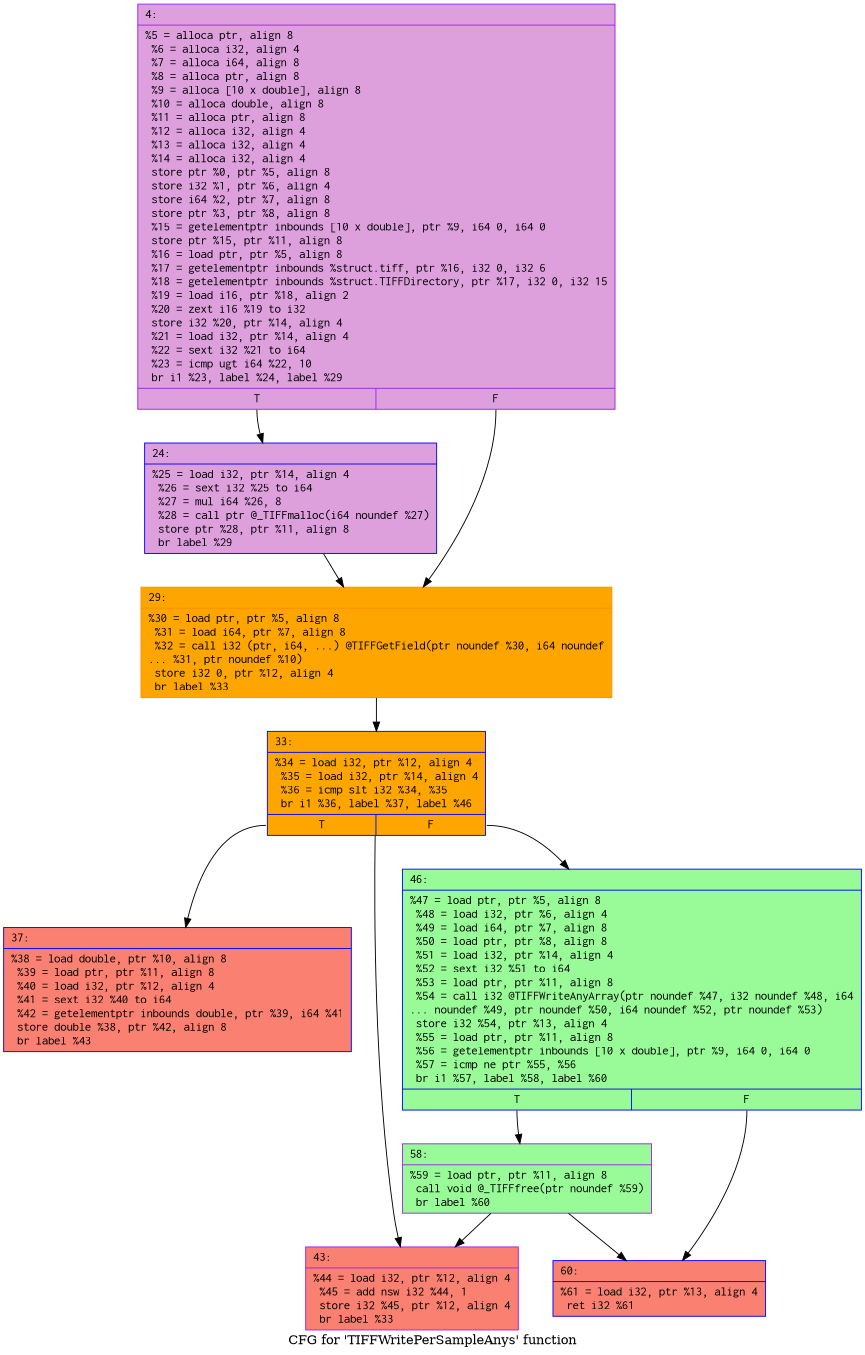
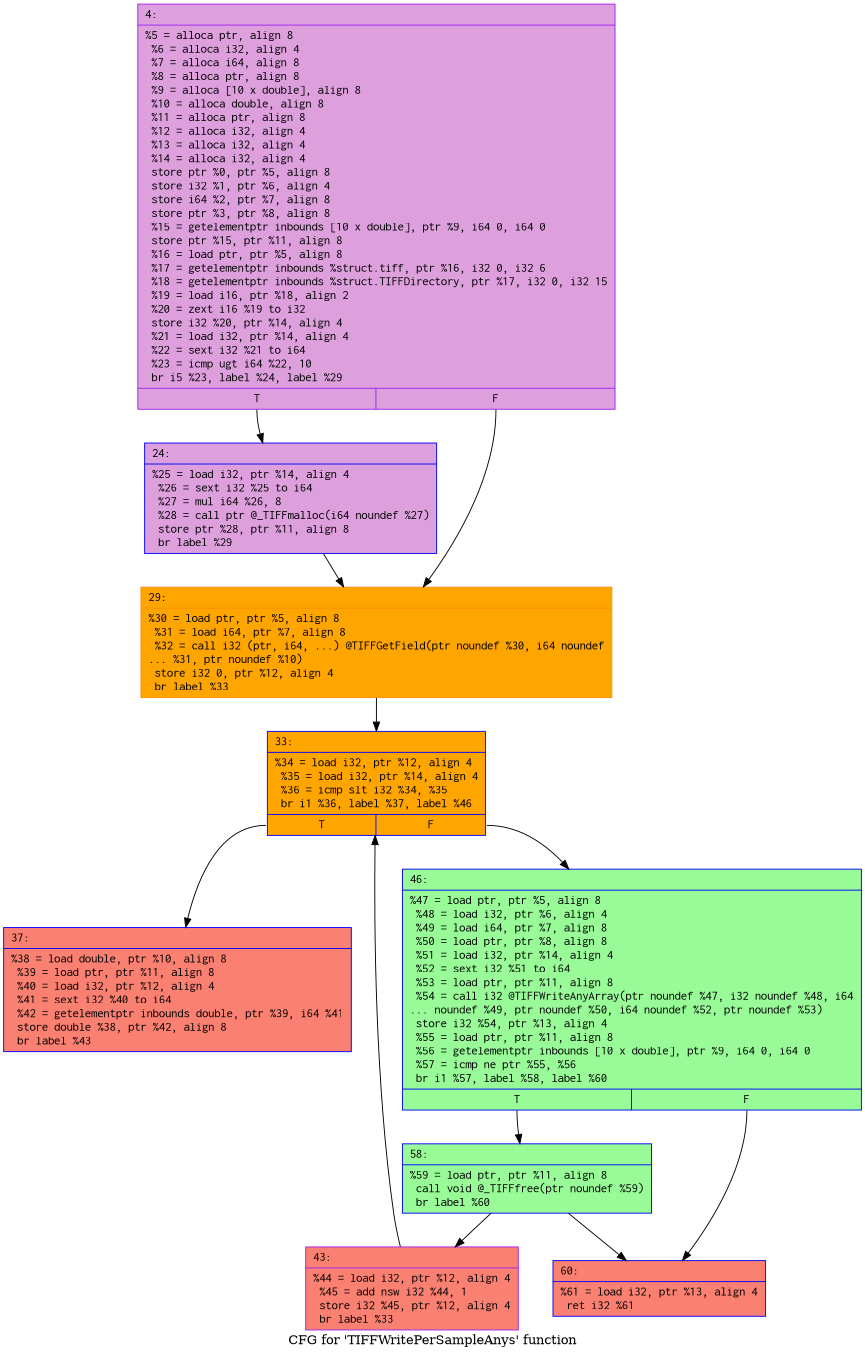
(244, 377) -> (244, 377)
(378, 1037) -> (379, 1046)
(527, 1178) -> (527, 1178)
